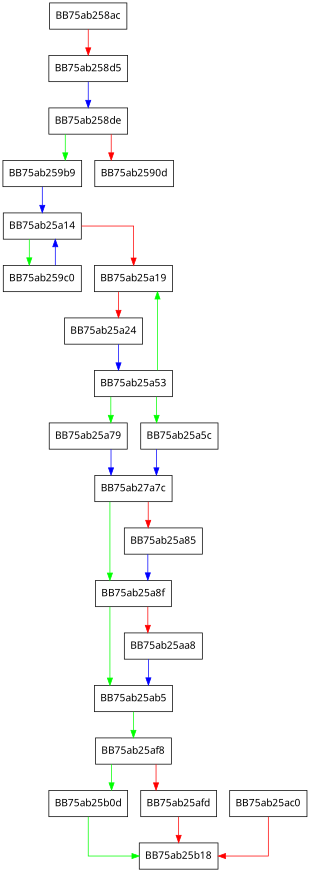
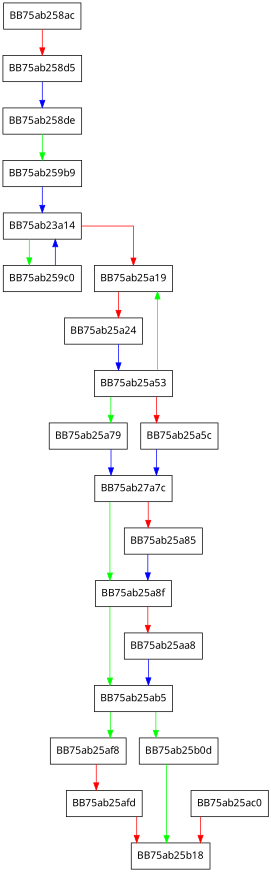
(134, 174) -> none
(42, 226) -> (42, 226)
(157, 406) -> (157, 406)
(112, 774) -> (156, 721)
